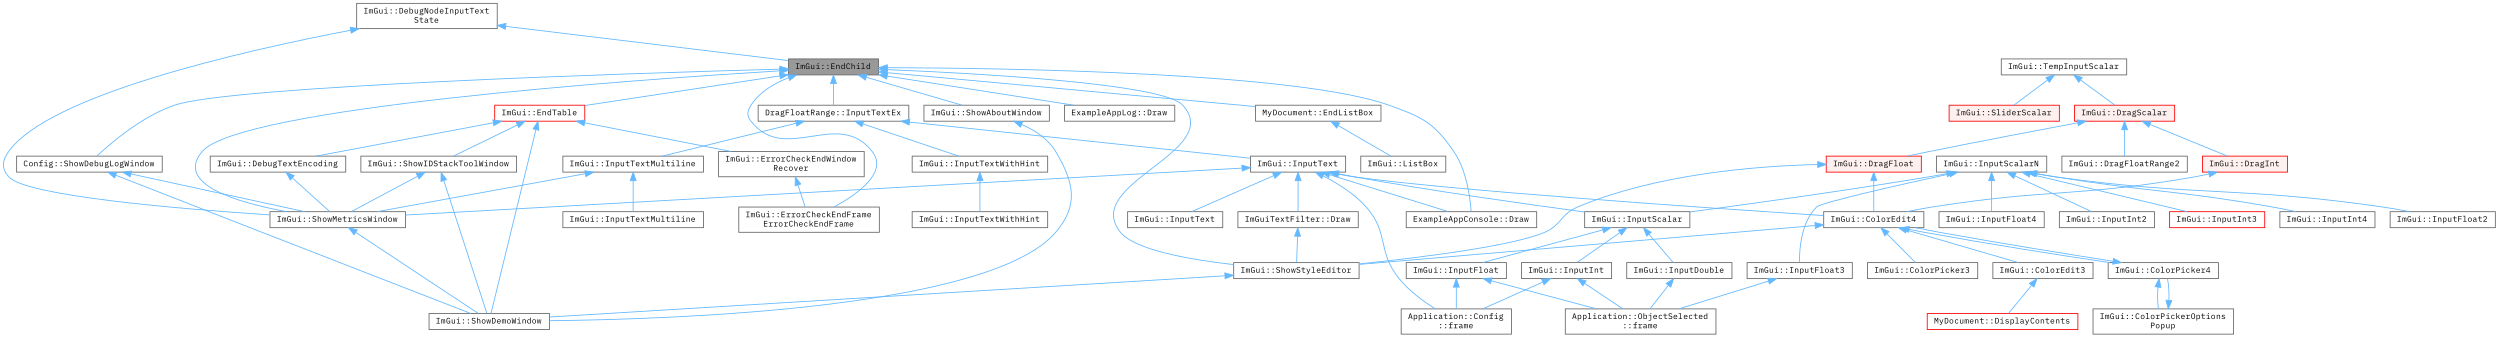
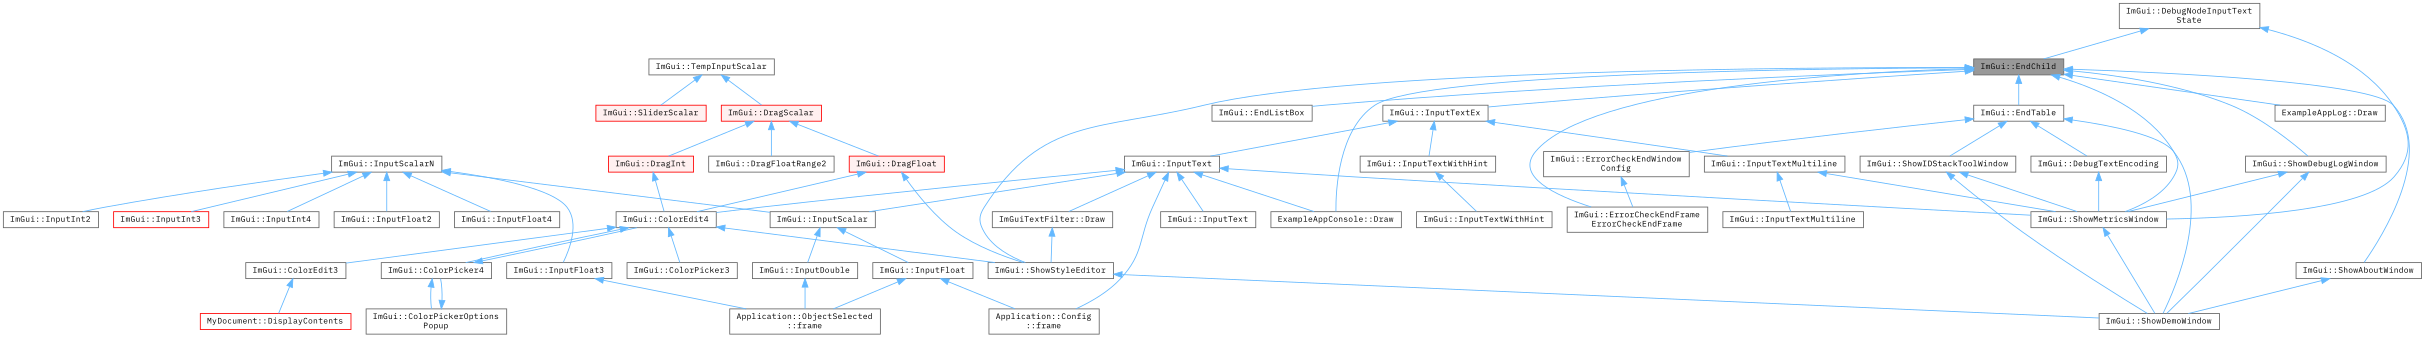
(540, 113) -> (2019, 113)
(833, 113) -> (1435, 113)
(1318, 113) -> (1262, 113)
(89, 164) -> (2316, 164)
(791, 164) -> (1616, 164)
(1403, 164) -> none
(1567, 271) -> none
